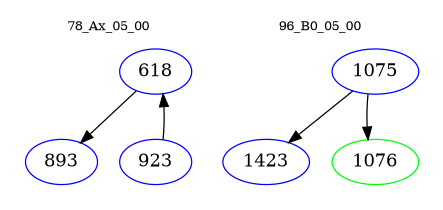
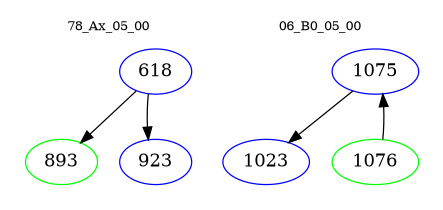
(320, 27) -> (320, 27)
(367, 110) -> (384, 123)
(164, 123) -> (147, 110)
(62, 162) -> (62, 162)
(266, 162) -> (266, 162)
